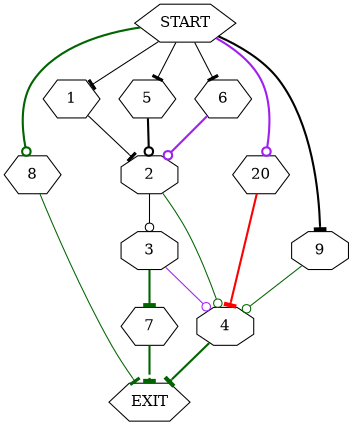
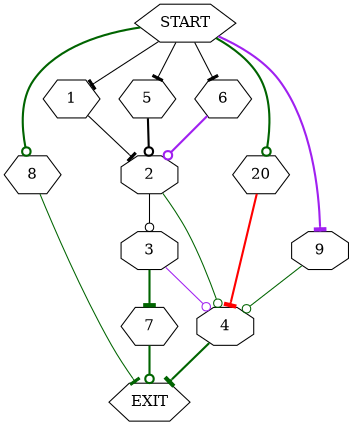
(262, 83) -> (262, 83)
(298, 114) -> (298, 114)
(149, 360) -> (149, 360)
